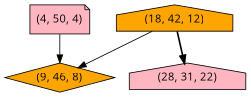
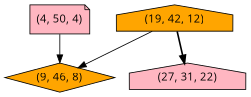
(175, 19) -> (175, 19)
(188, 78) -> (188, 78)
